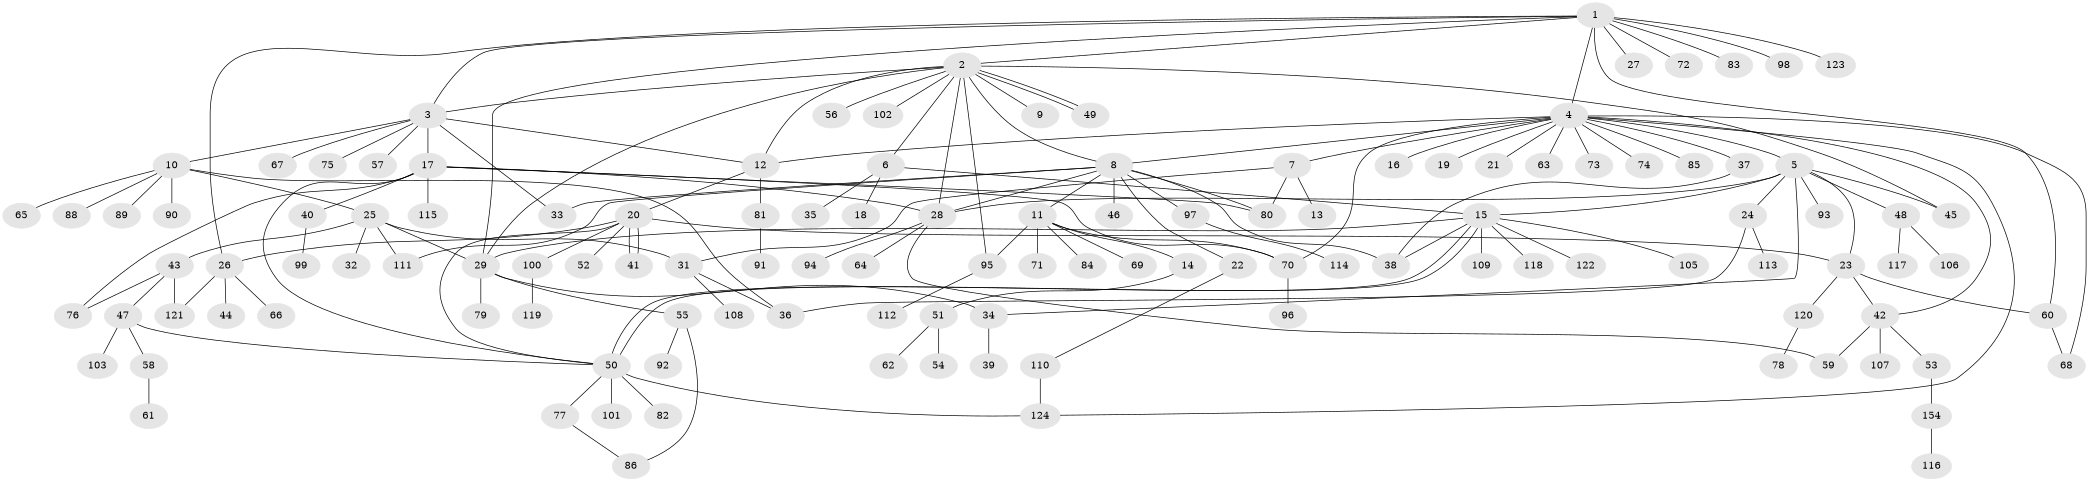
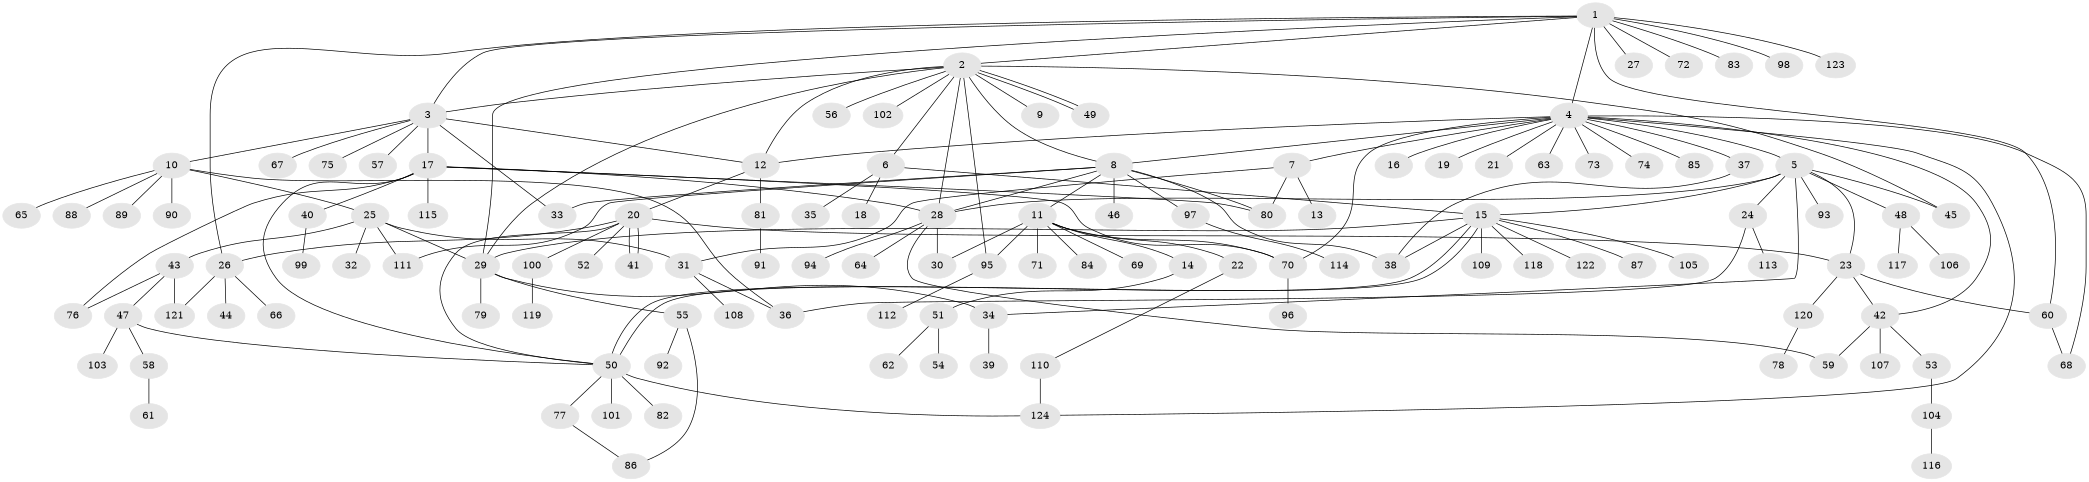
(1162, 225) -> (1138, 240)
none -> (937, 266)
none -> (1637, 266)
(1932, 416) -> (1932, 416)
